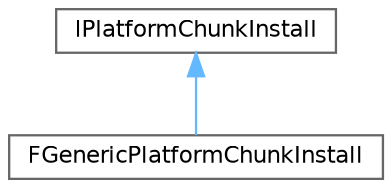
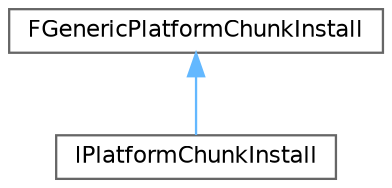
(196, 106) -> (196, 106)
